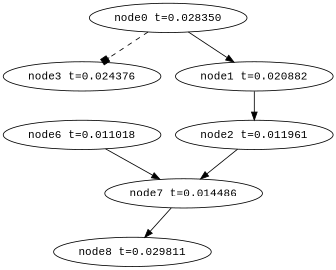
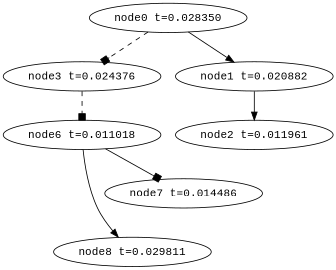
none -> (82, 102)
(129, 162) -> (129, 162)
(222, 162) -> none
(161, 220) -> (92, 193)
